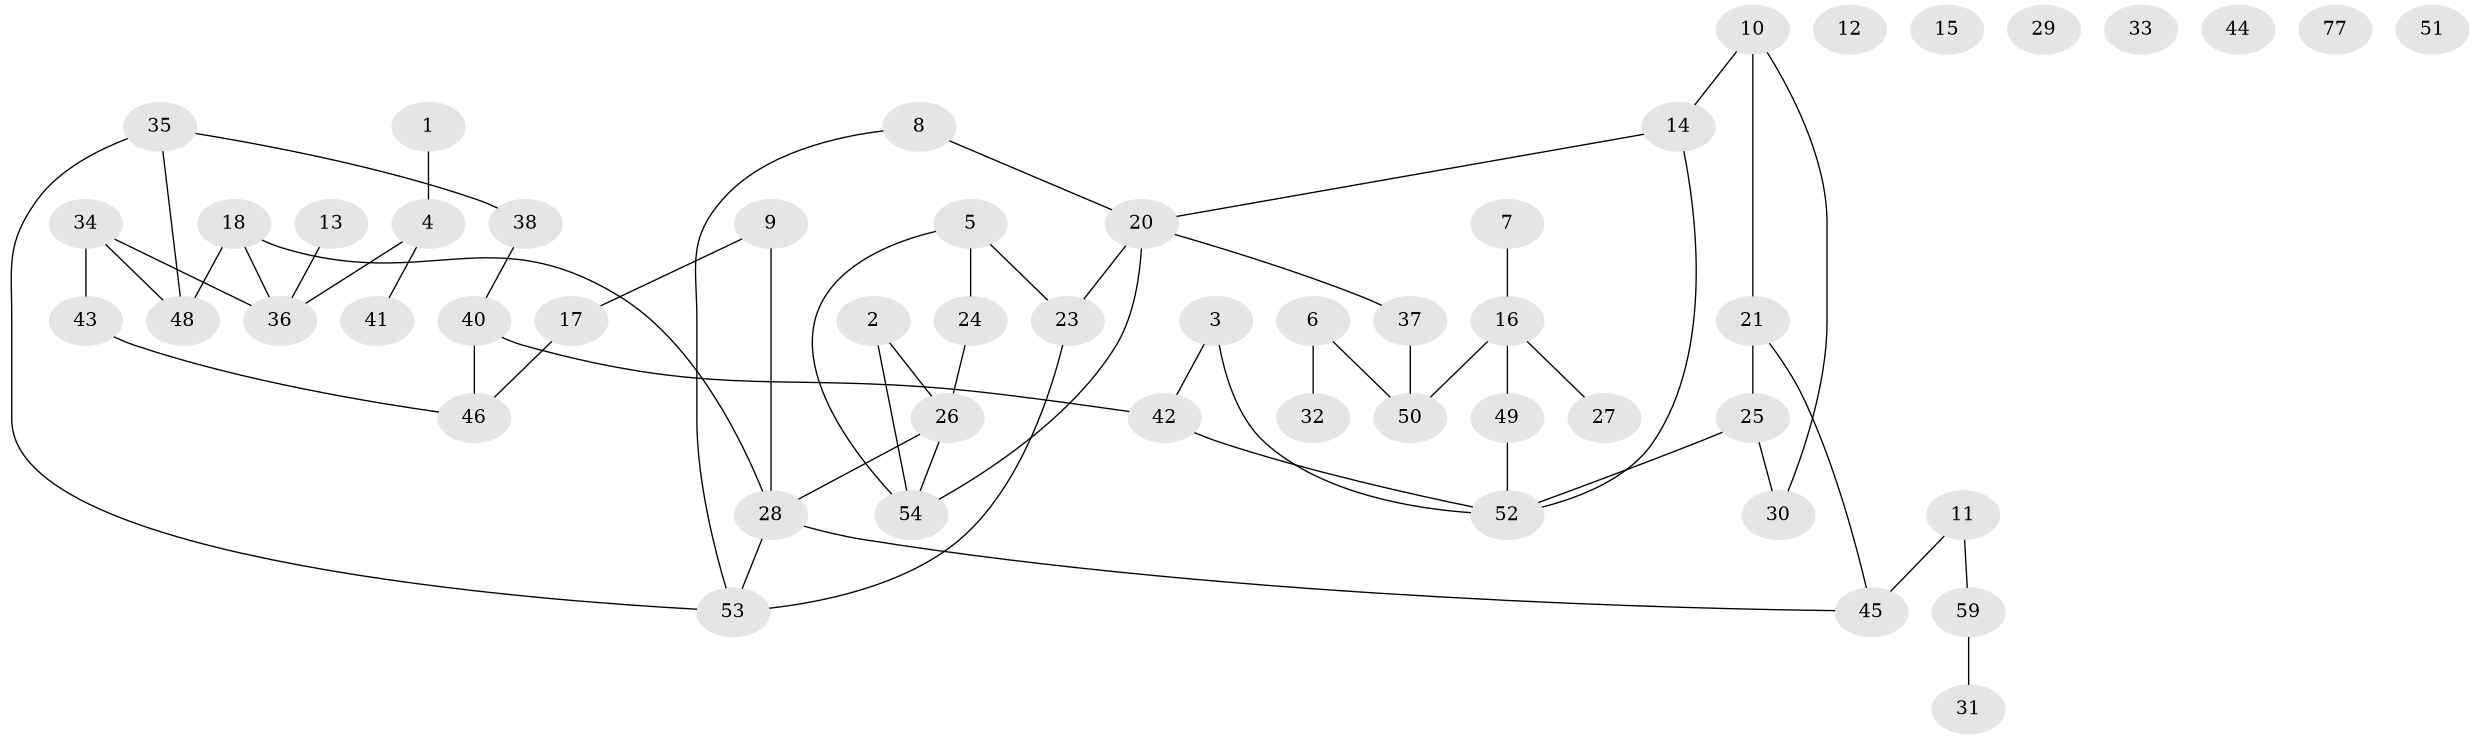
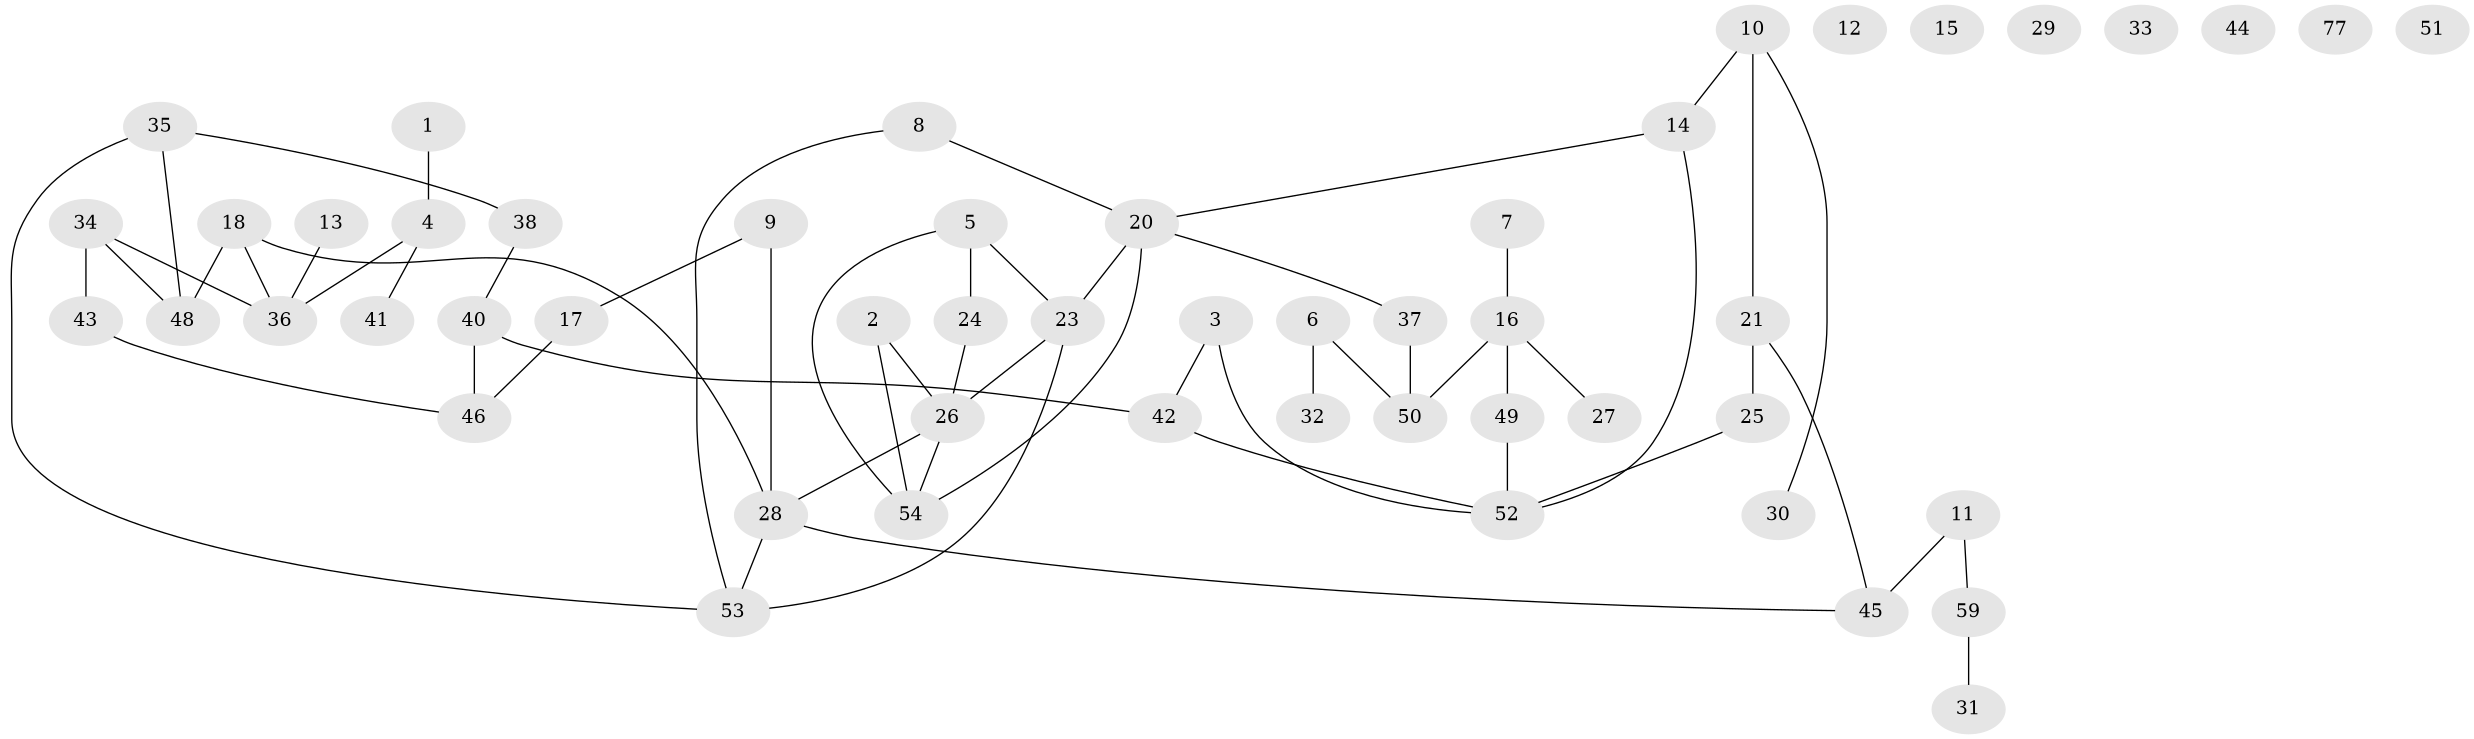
none -> (1008, 369)
(1766, 467) -> none
